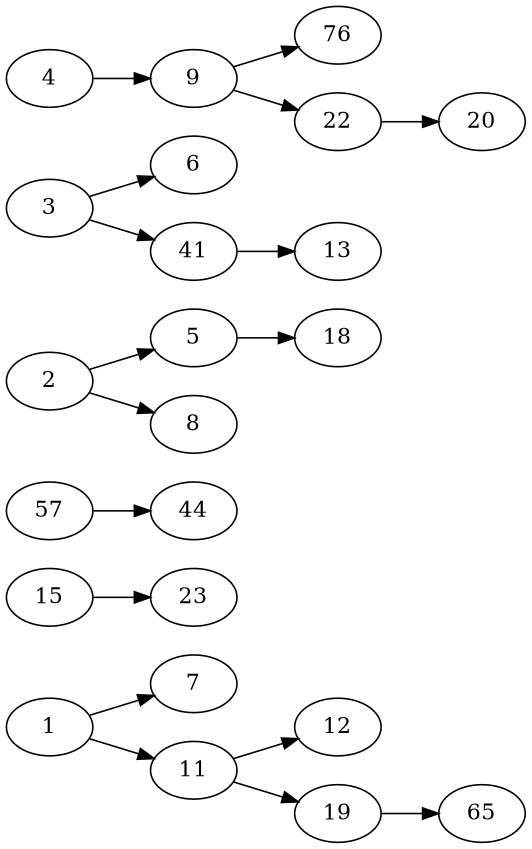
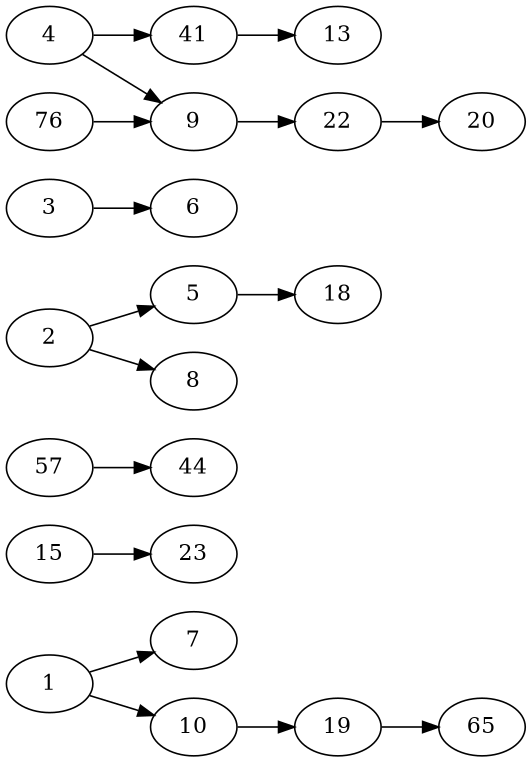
(258, 59) -> (114, 122)
(114, 227) -> (114, 35)
(338, 727) -> none
(194, 770) -> (194, 727)
